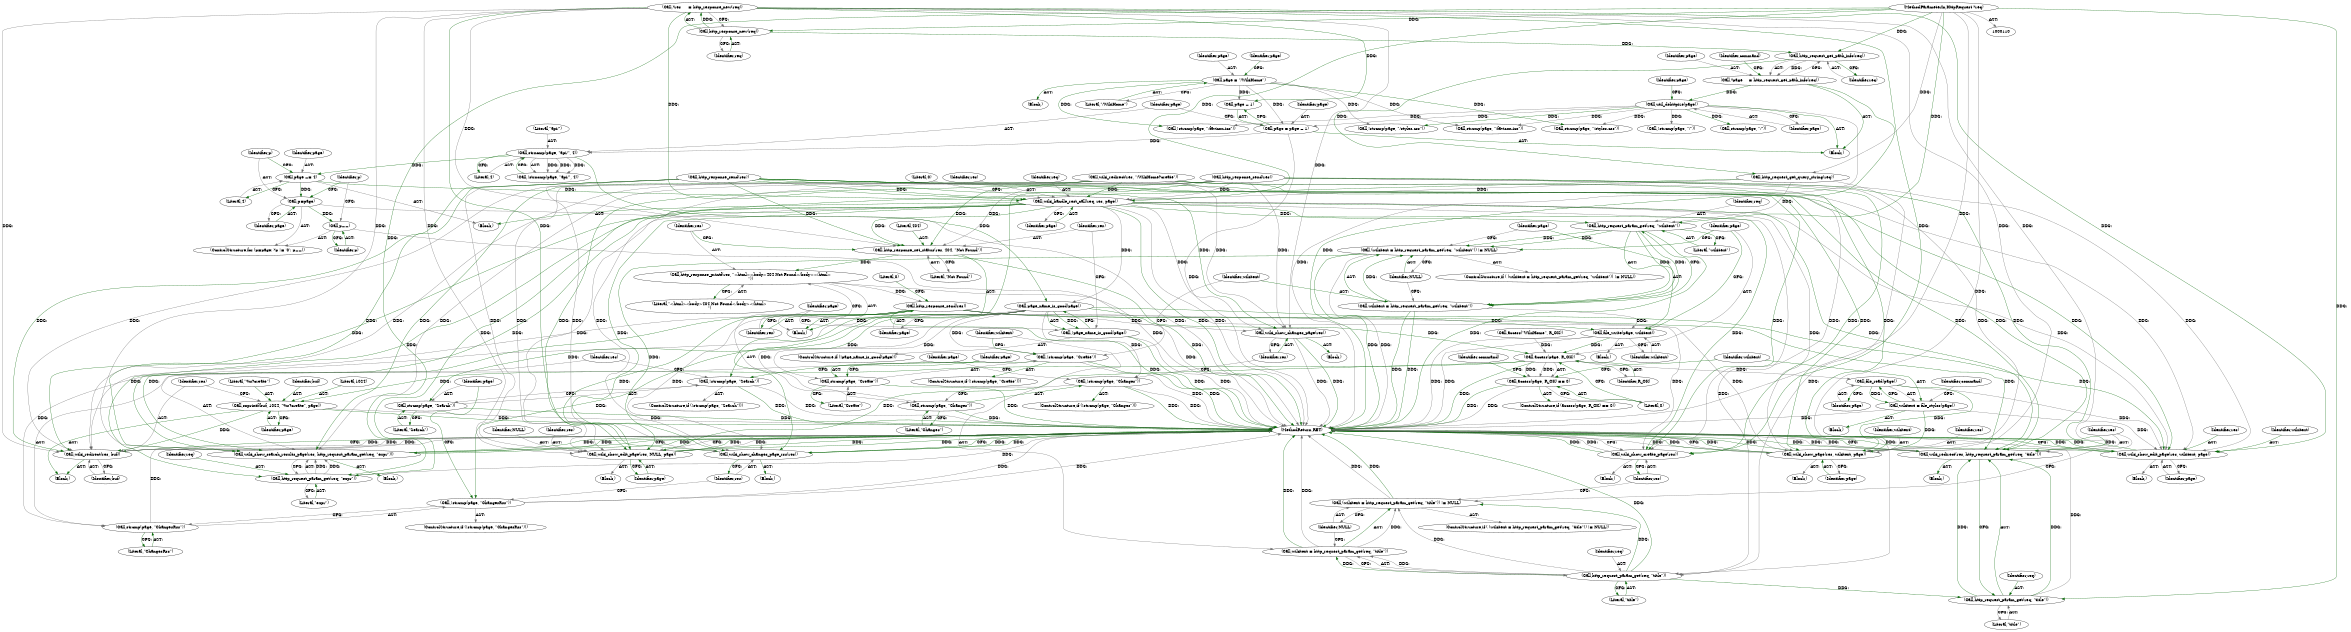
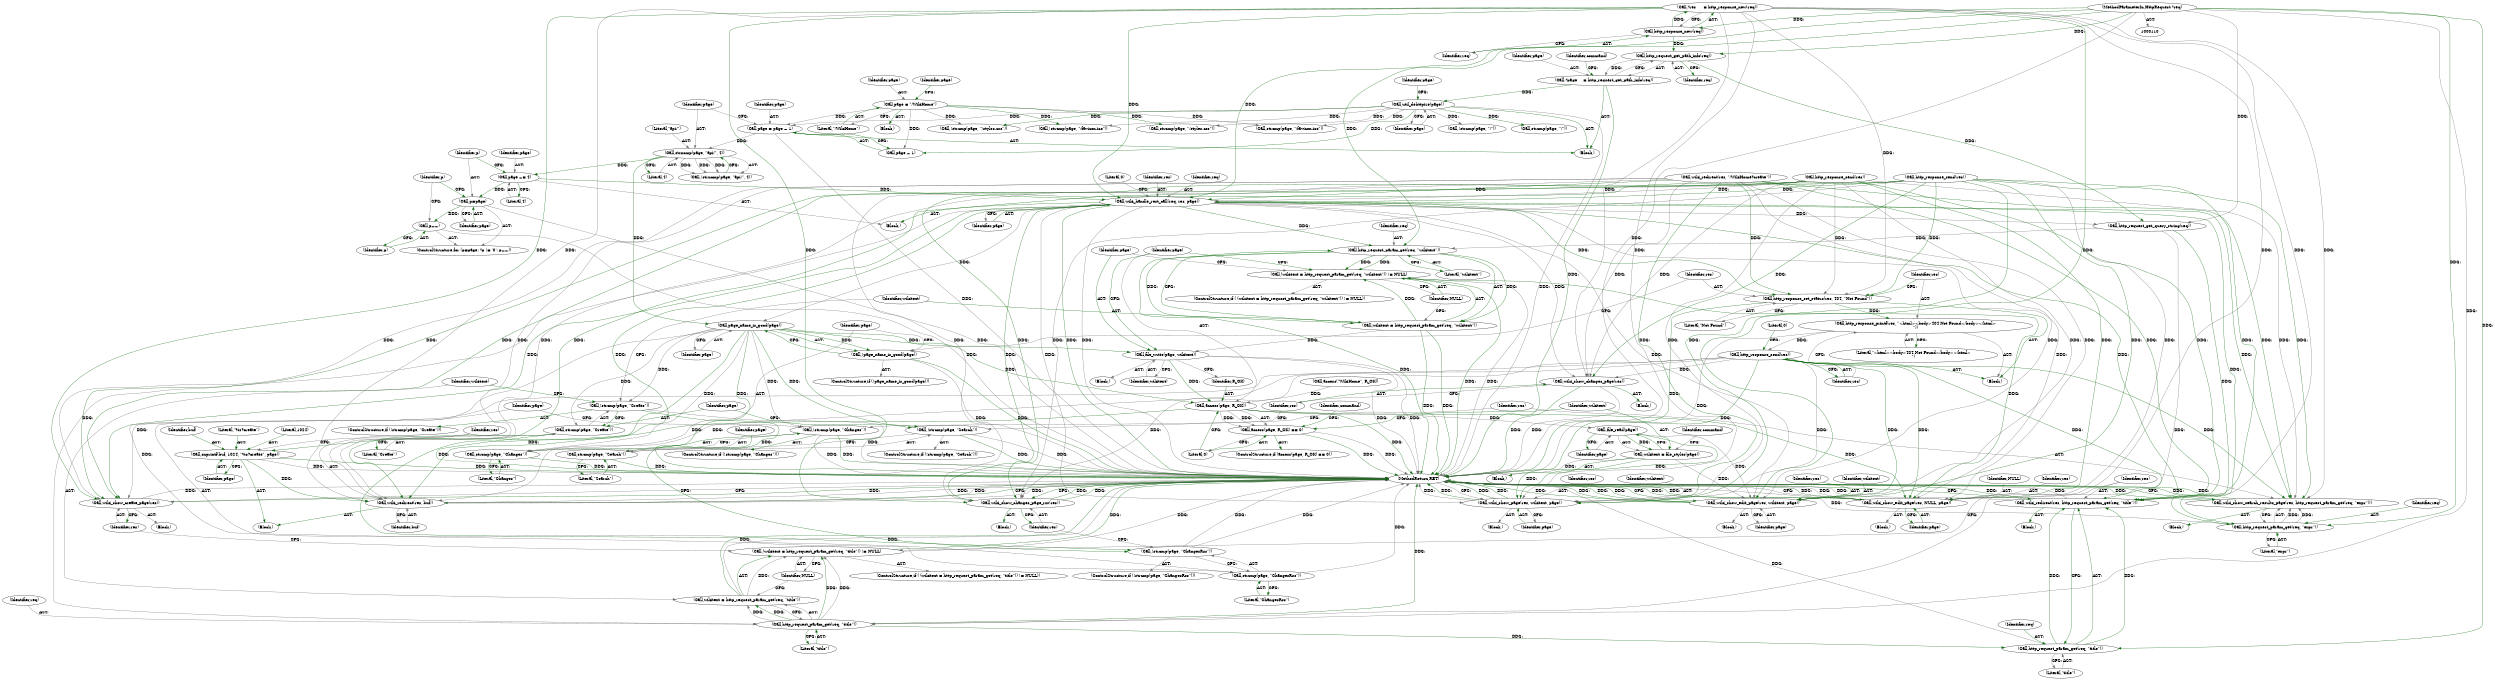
(1139, 19) -> (1175, 149)
(1436, 190) -> (1654, 212)
(909, 226) -> none
(1614, 368) -> (1196, 368)
